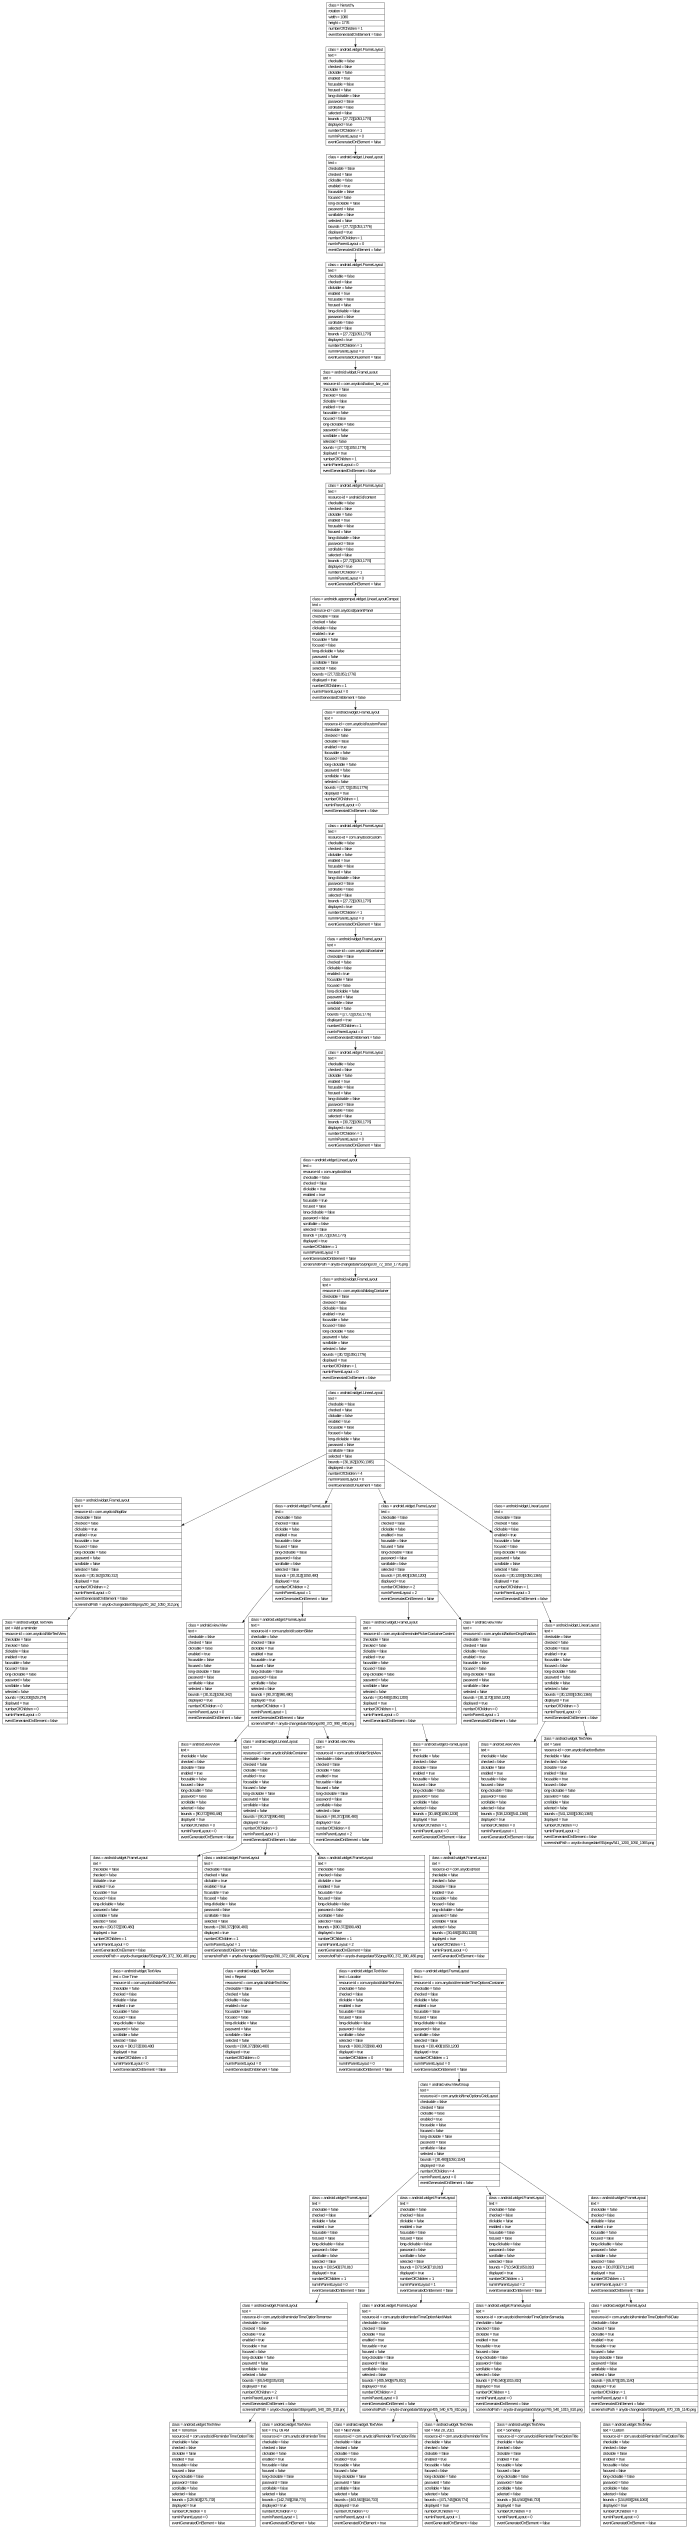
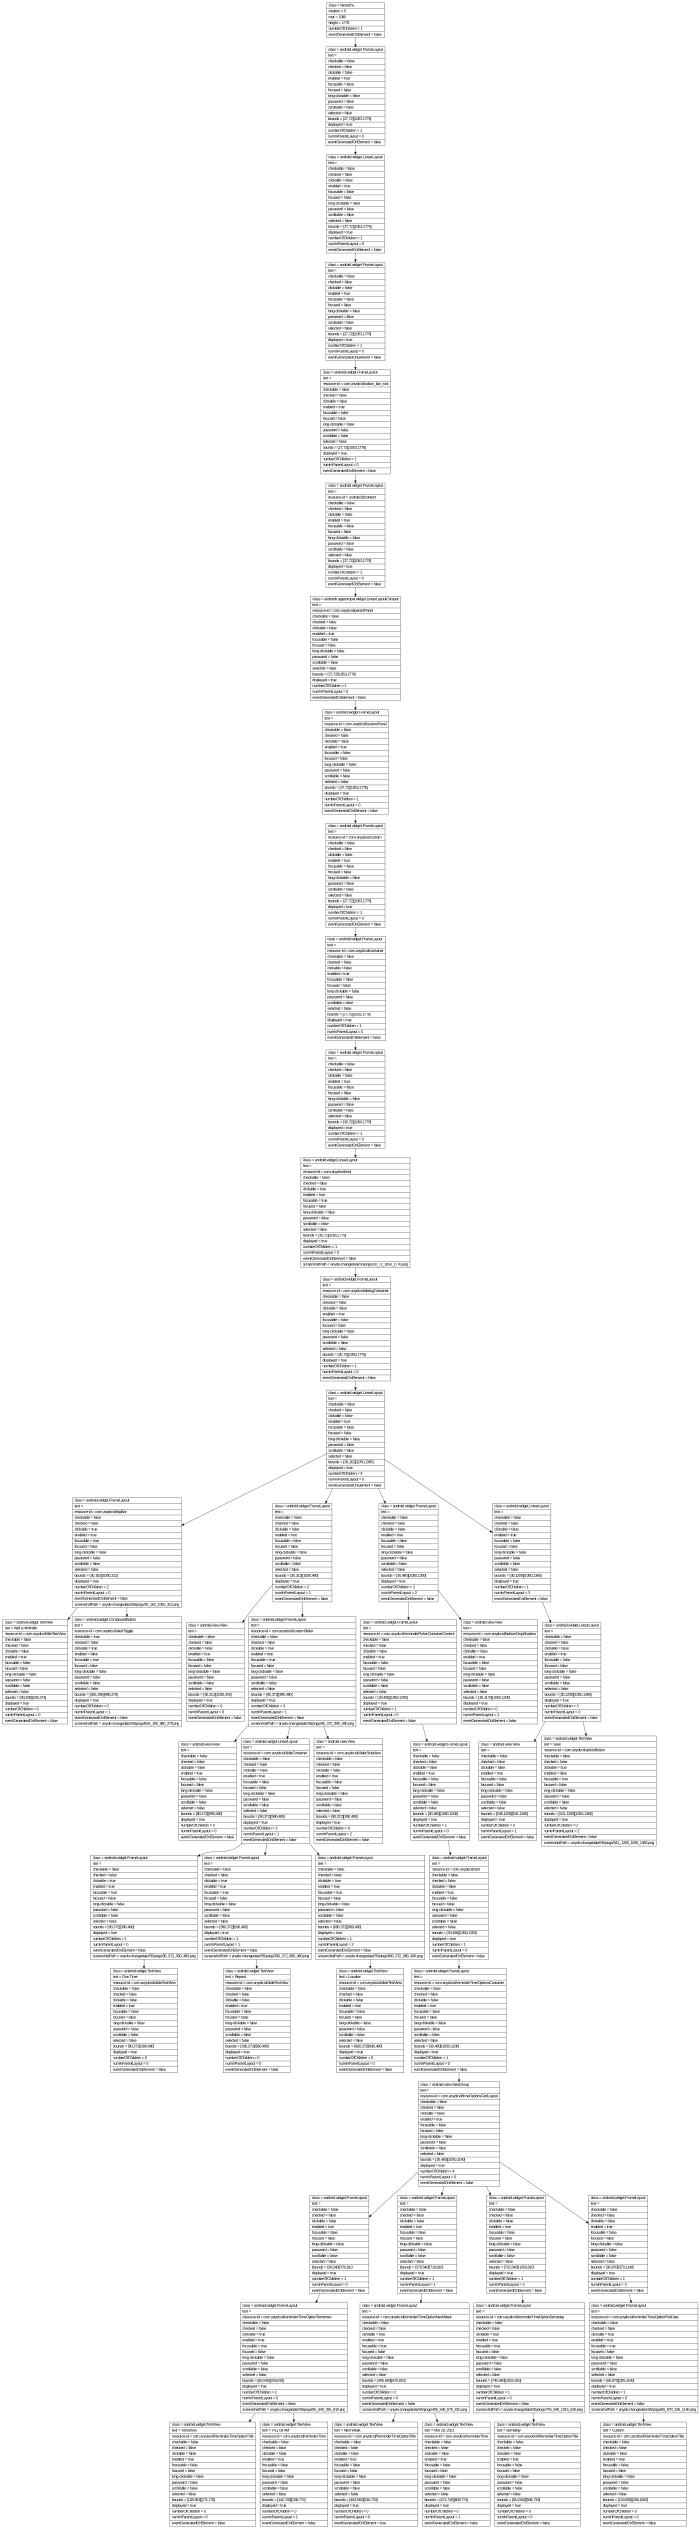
(338, 17) -> (337, 17)
none -> (127, 1672)
